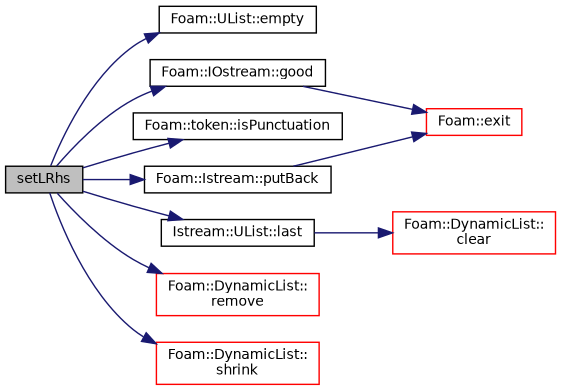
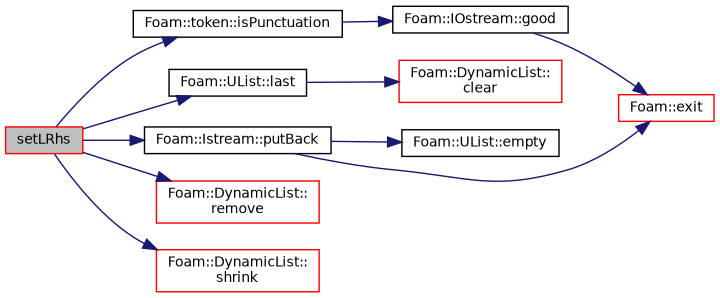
(88, 94) -> (359, 142)
(100, 123) -> (360, 22)
(44, 180) -> (44, 140)
(238, 233) -> (238, 83)
